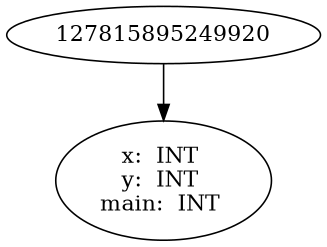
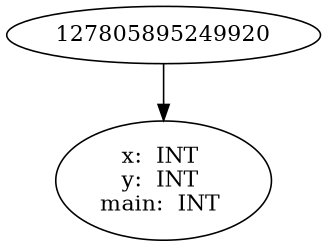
(164, 35) -> (164, 35)
